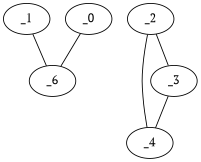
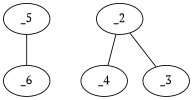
(27, 19) -> none
(89, 19) -> (27, 19)
(162, 112) -> none
